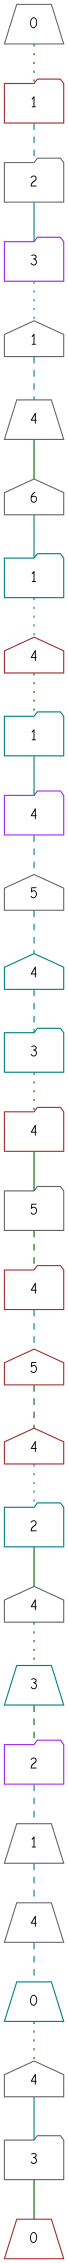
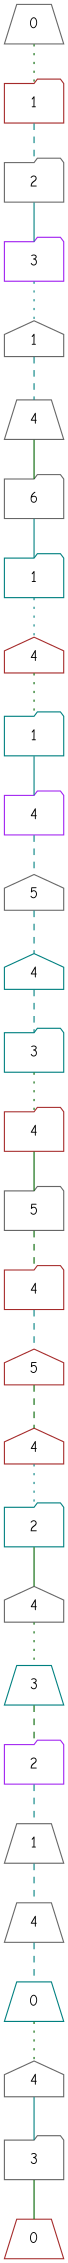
(34, 499) -> (34, 499)
